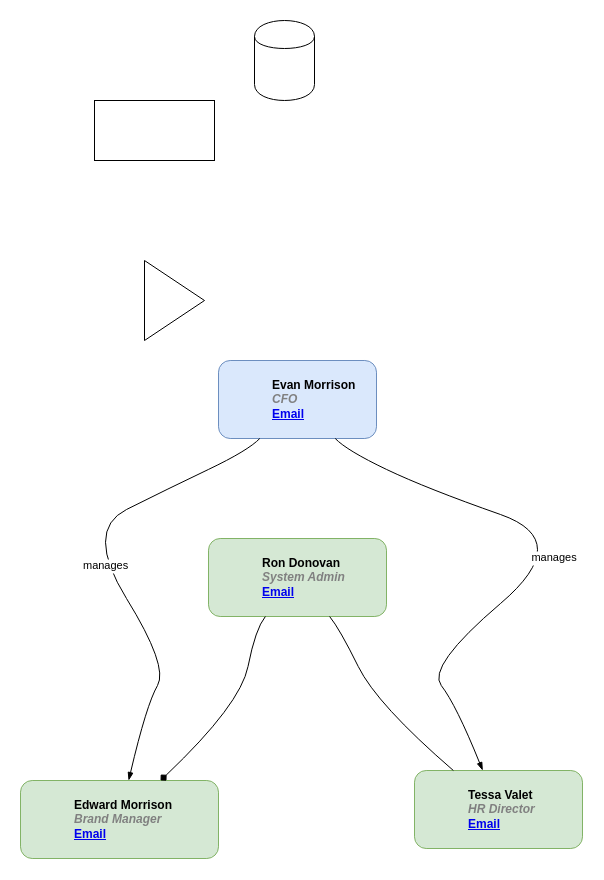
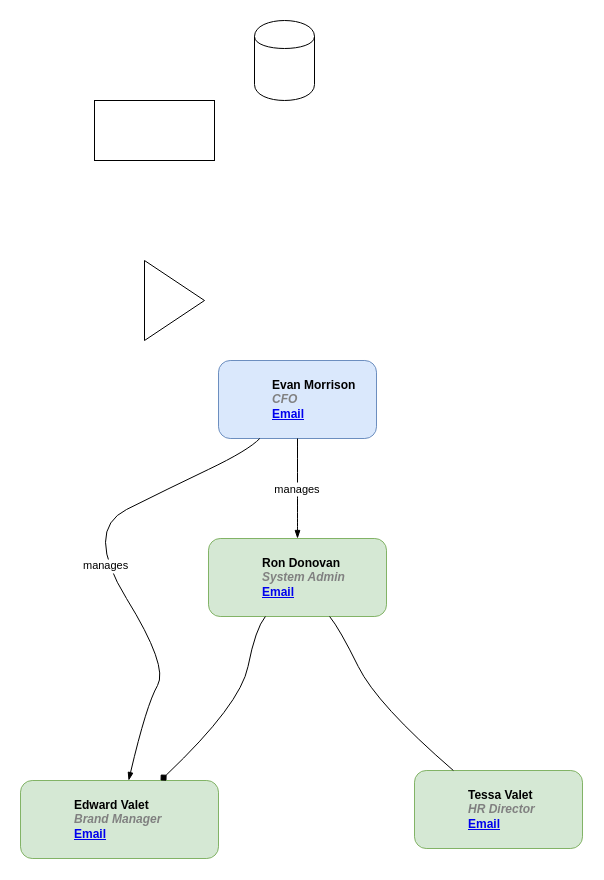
none -> (298, 483)
(535, 562) -> none
(122, 820) -> (117, 820)
